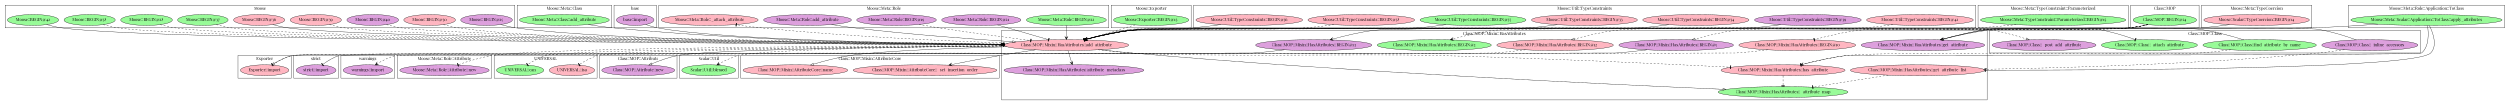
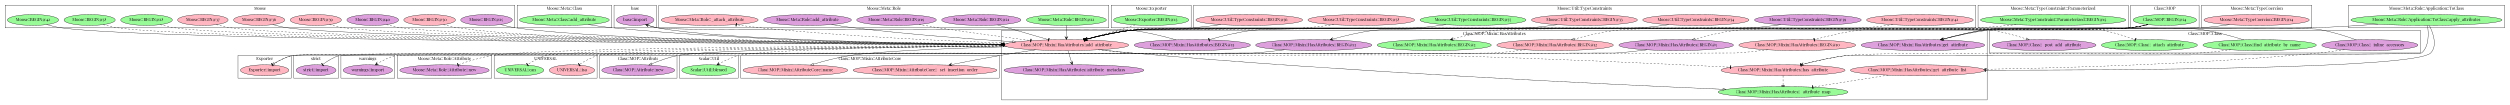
(203, 20) -> (203, 20)
(2257, 20) -> (2257, 20)
(2426, 20) -> (2426, 20)
(1609, 28) -> (1609, 28)
none -> (1192, 45)
